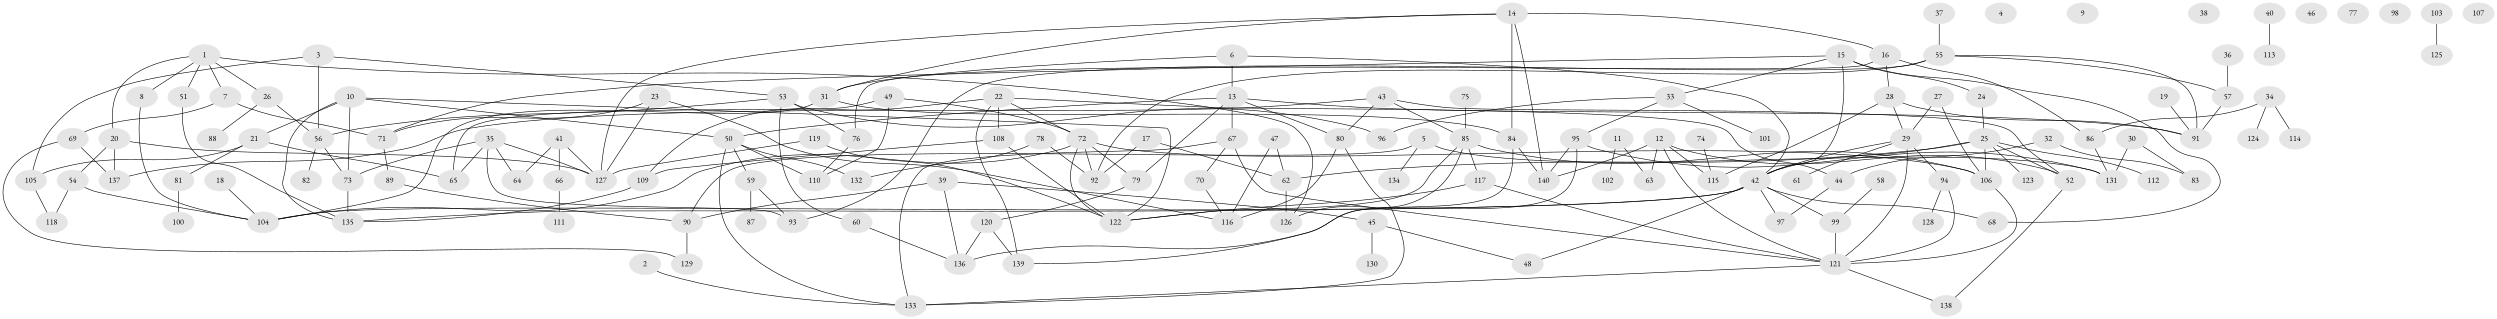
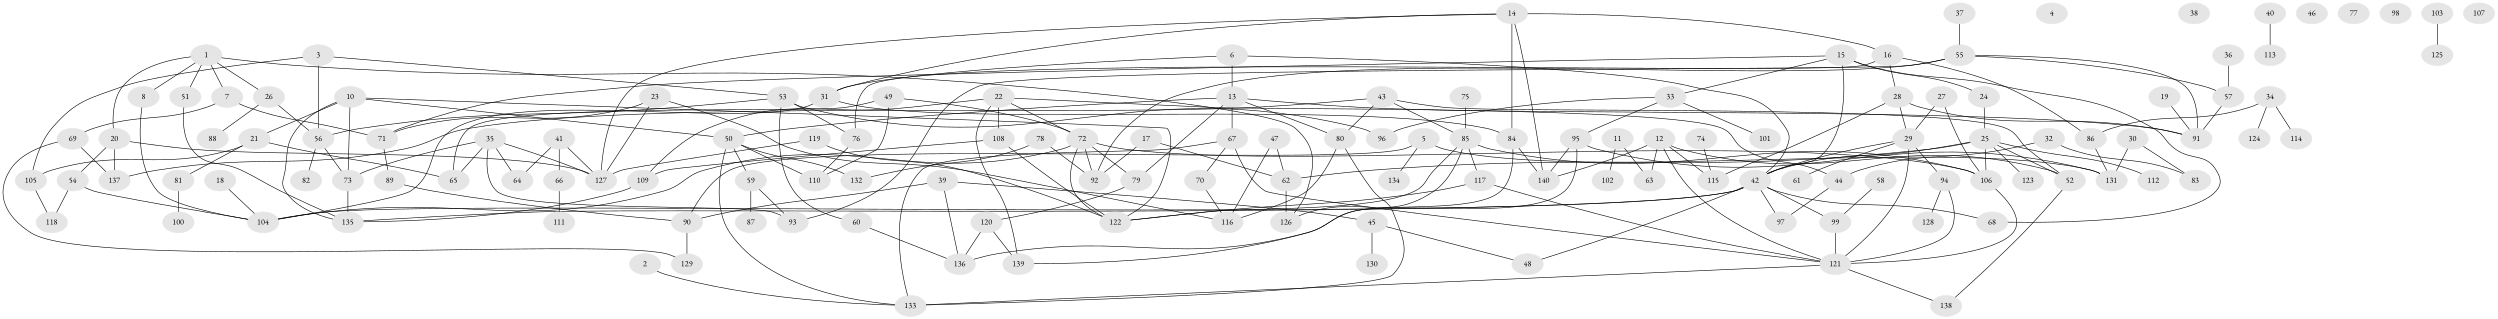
(2083, 13) -> none
